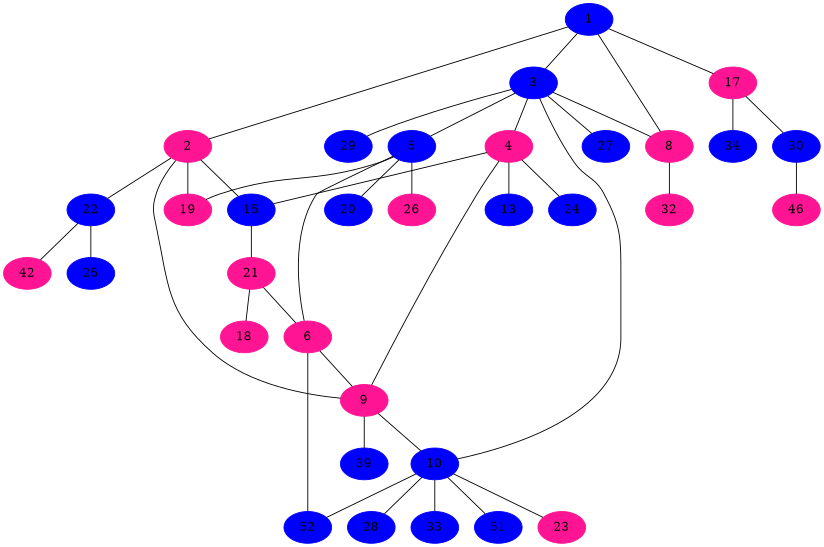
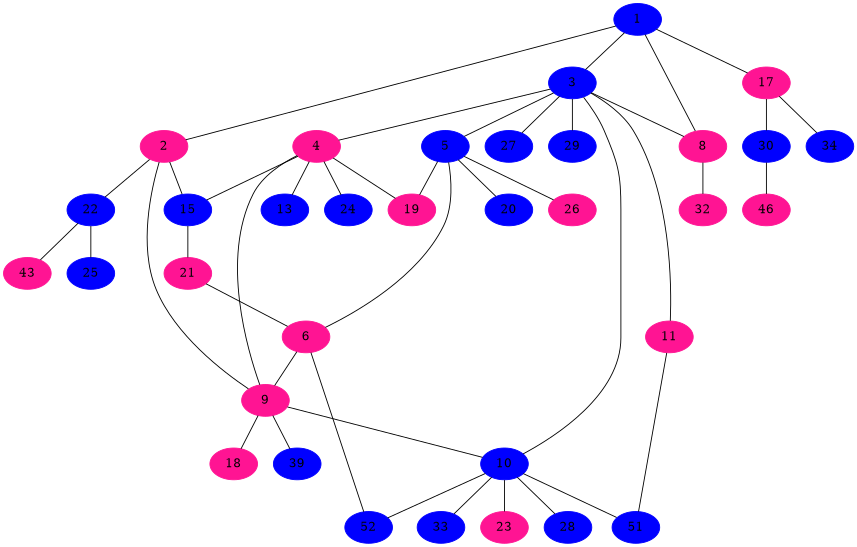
(188, 178) -> (364, 178)
(27, 273) -> (27, 273)
(248, 305) -> (250, 432)
none -> (669, 337)
